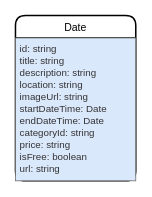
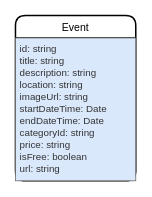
(75, 27) -> (75, 27)
